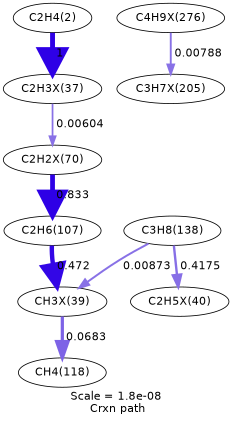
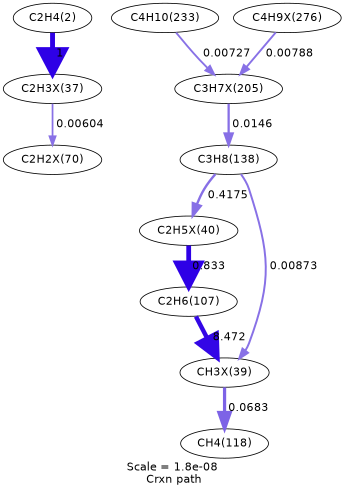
none -> (165, 18)
none -> (229, 118)
(53, 183) -> (189, 254)
(72, 266) -> (228, 337)
